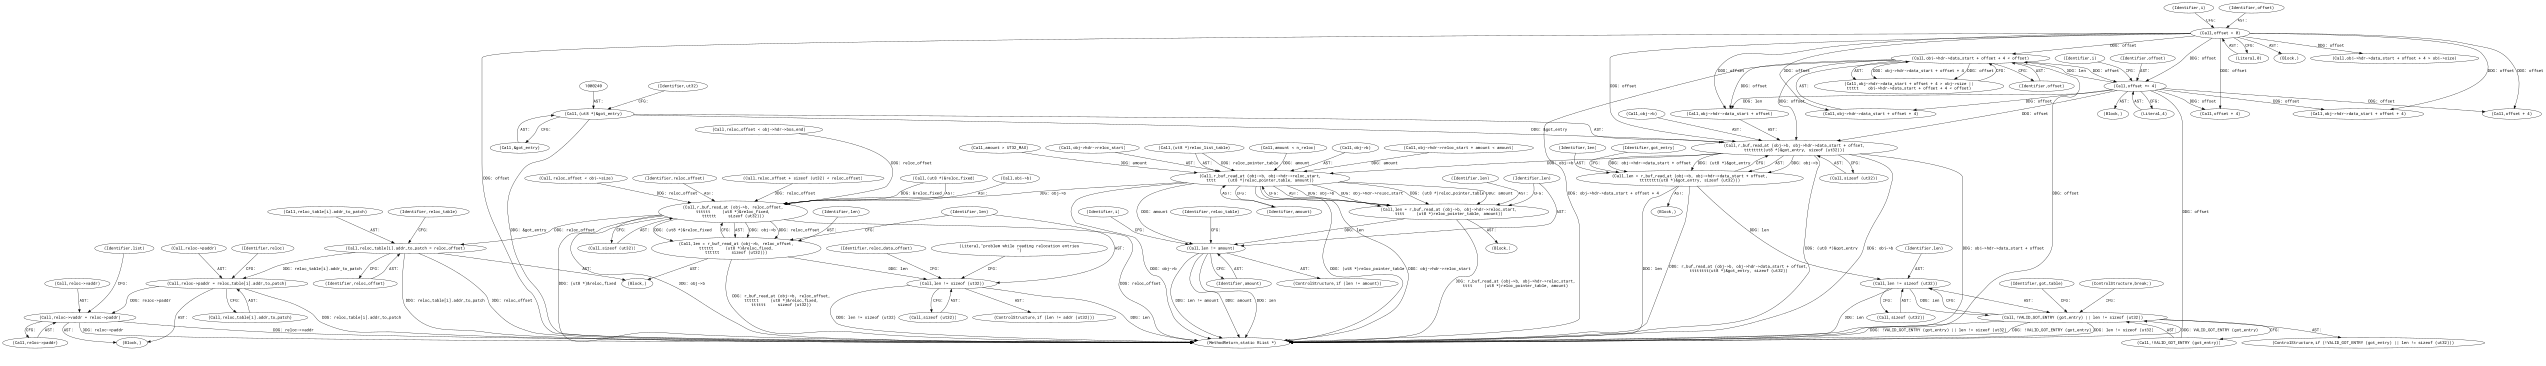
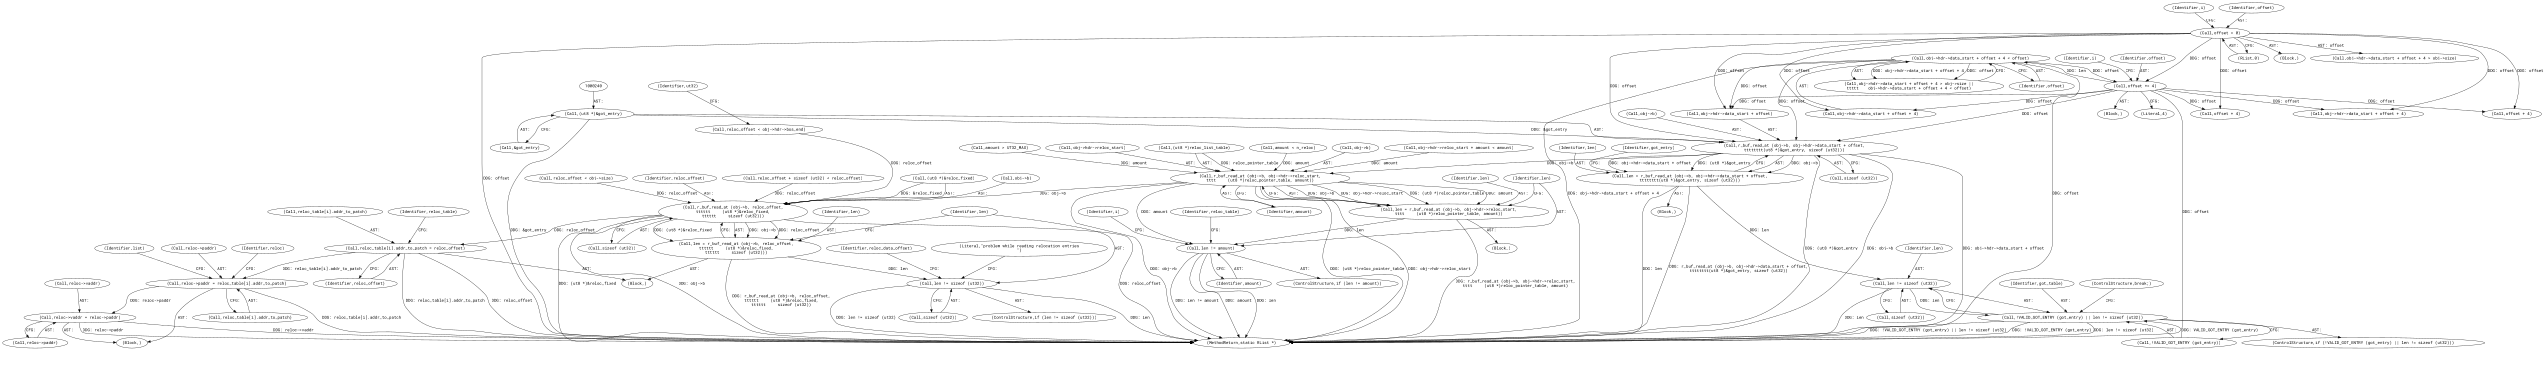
(2105, 45) -> none
(2331, 46) -> (2331, 46)
(2249, 58) -> (2249, 58)
(638, 99) -> (717, 107)
(1753, 101) -> (1753, 101)
(2134, 104) -> none
(114, 286) -> (173, 265)
(2067, 301) -> (2067, 301)
(1044, 318) -> (1044, 318)
